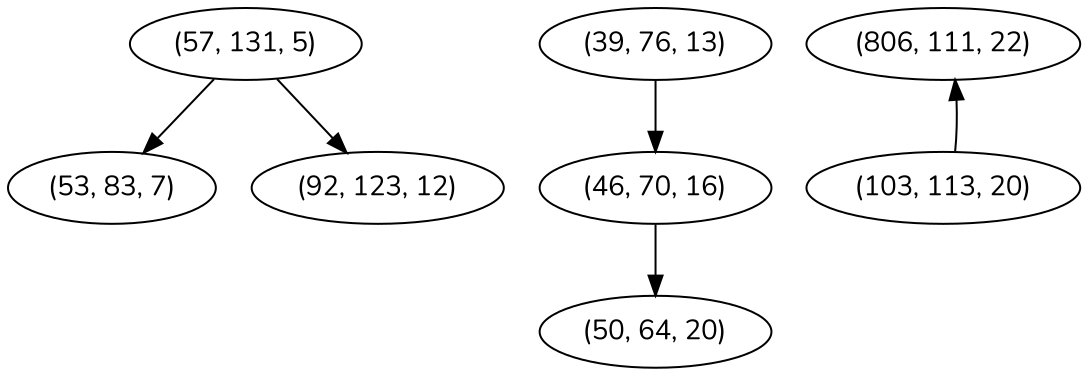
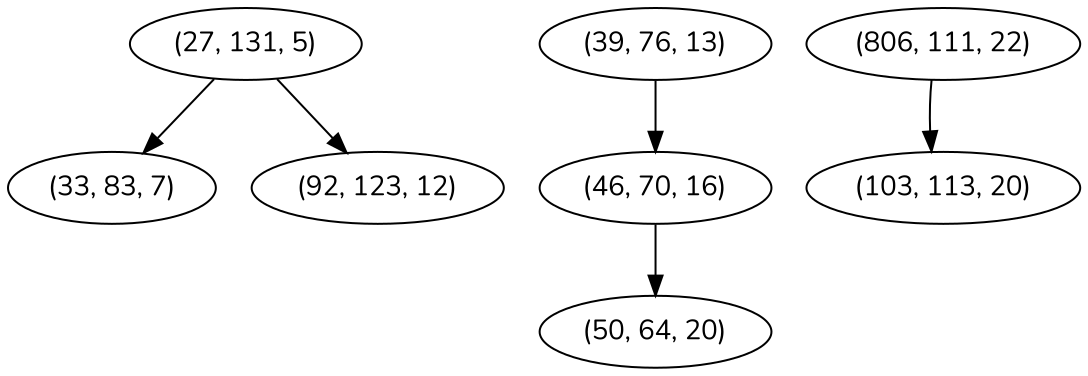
(246, 44) -> (246, 44)
(957, 126) -> (930, 105)
(112, 188) -> (112, 188)
